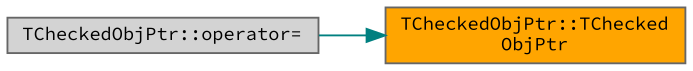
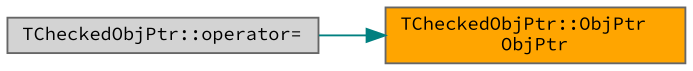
(535, 35) -> (535, 35)
